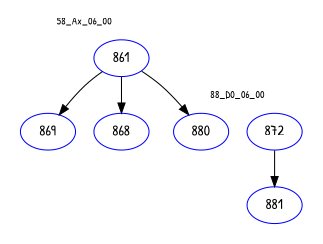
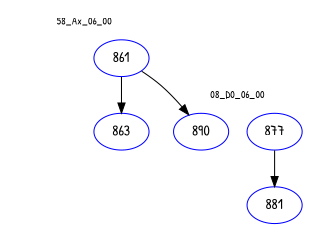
(238, 95) -> (238, 95)
(48, 132) -> none
(121, 132) -> (121, 132)
(201, 132) -> (201, 132)
(275, 132) -> (275, 132)
